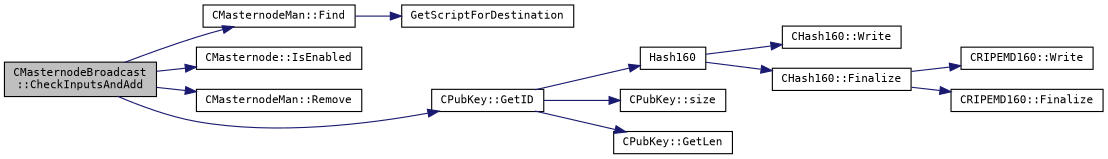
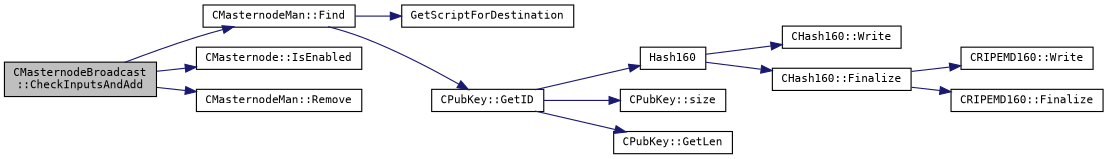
(271, 128) -> (395, 51)
